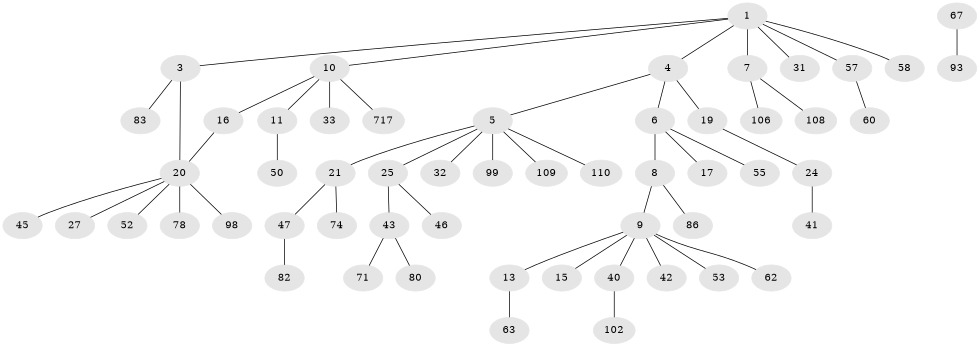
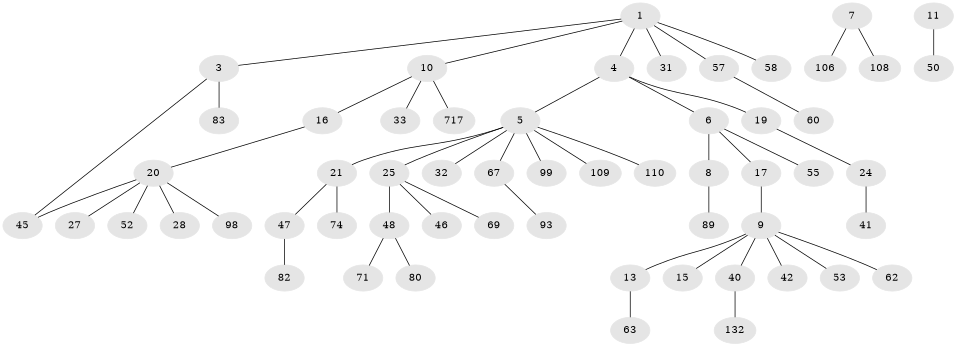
(747, 42) -> none
(304, 95) -> none
(180, 121) -> (121, 147)
none -> (507, 147)
(648, 199) -> (761, 199)
(180, 226) -> (180, 226)
(389, 226) -> (389, 226)
none -> (494, 226)
(693, 226) -> (709, 226)
(614, 330) -> (735, 330)
